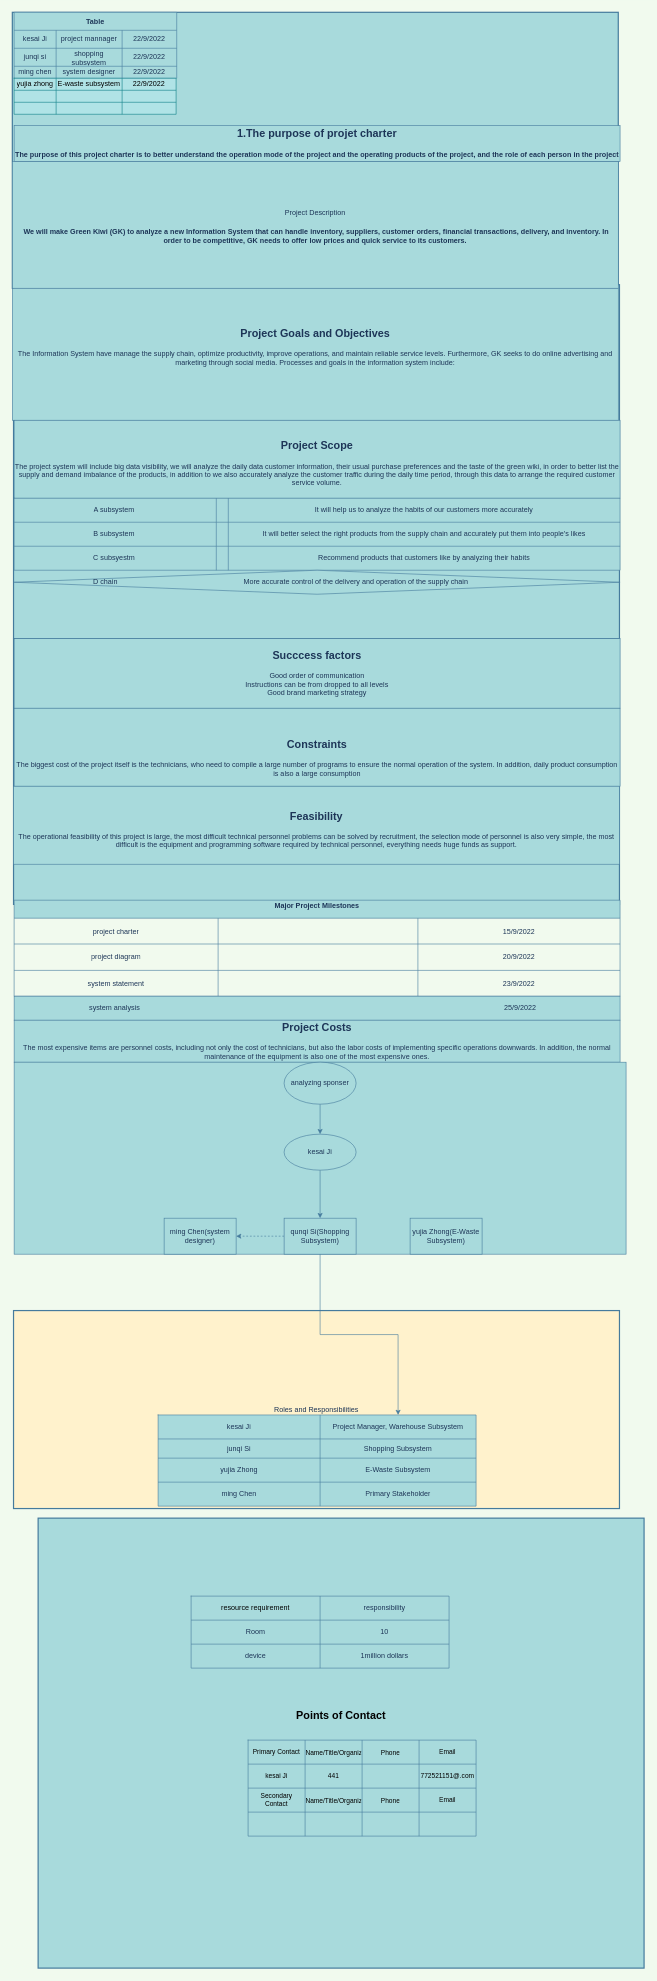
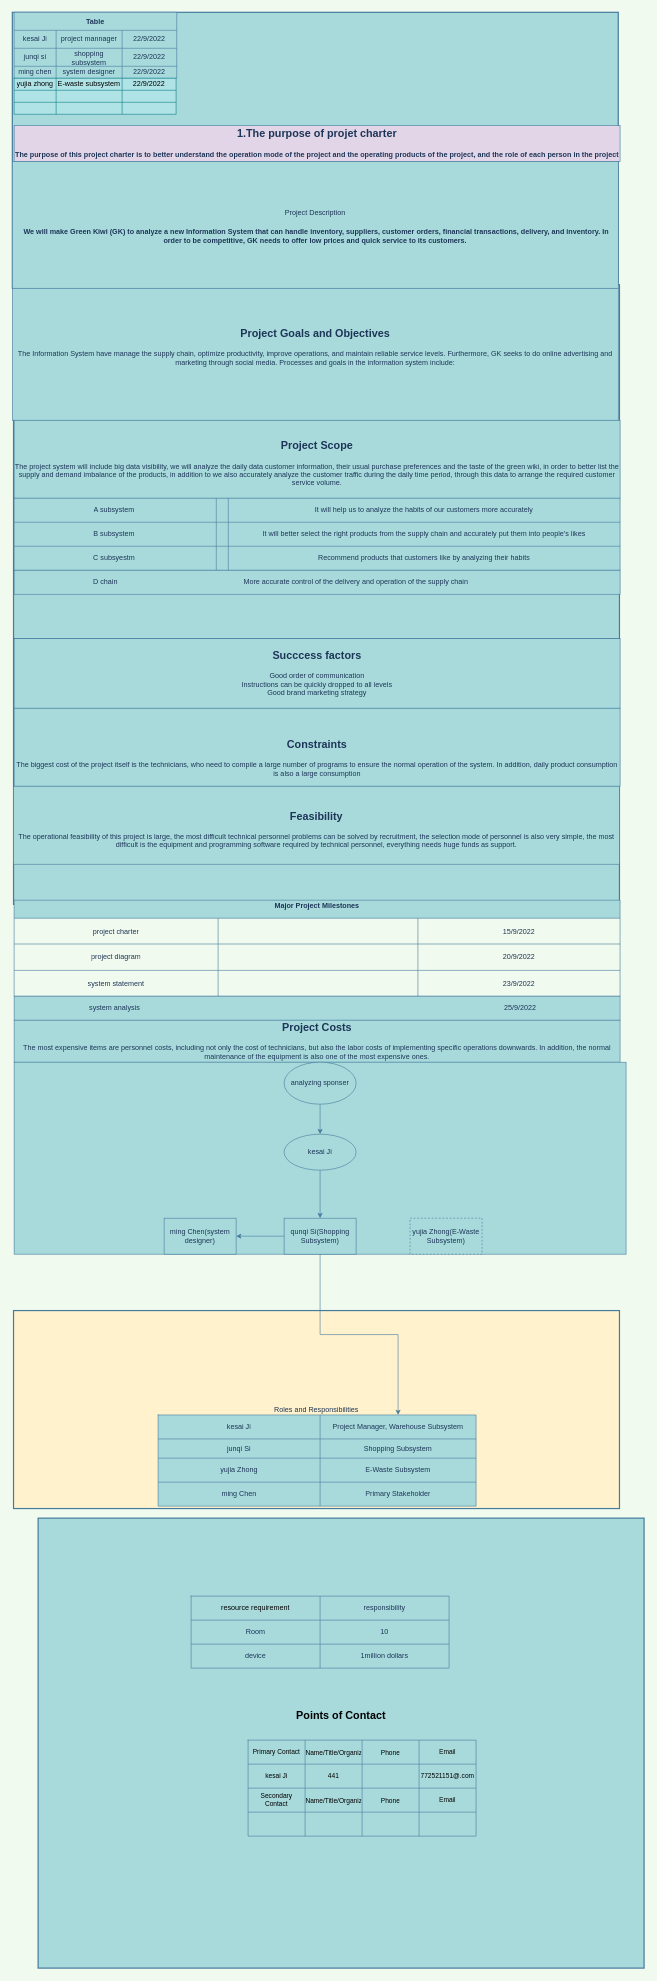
(317, 144) -> (317, 144)
(317, 582) -> (317, 582)
(317, 674) -> (317, 674)
(262, 1236) -> (262, 1236)
(446, 1236) -> (446, 1236)
